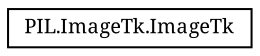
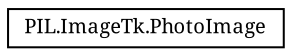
(130, 28) -> (146, 28)
